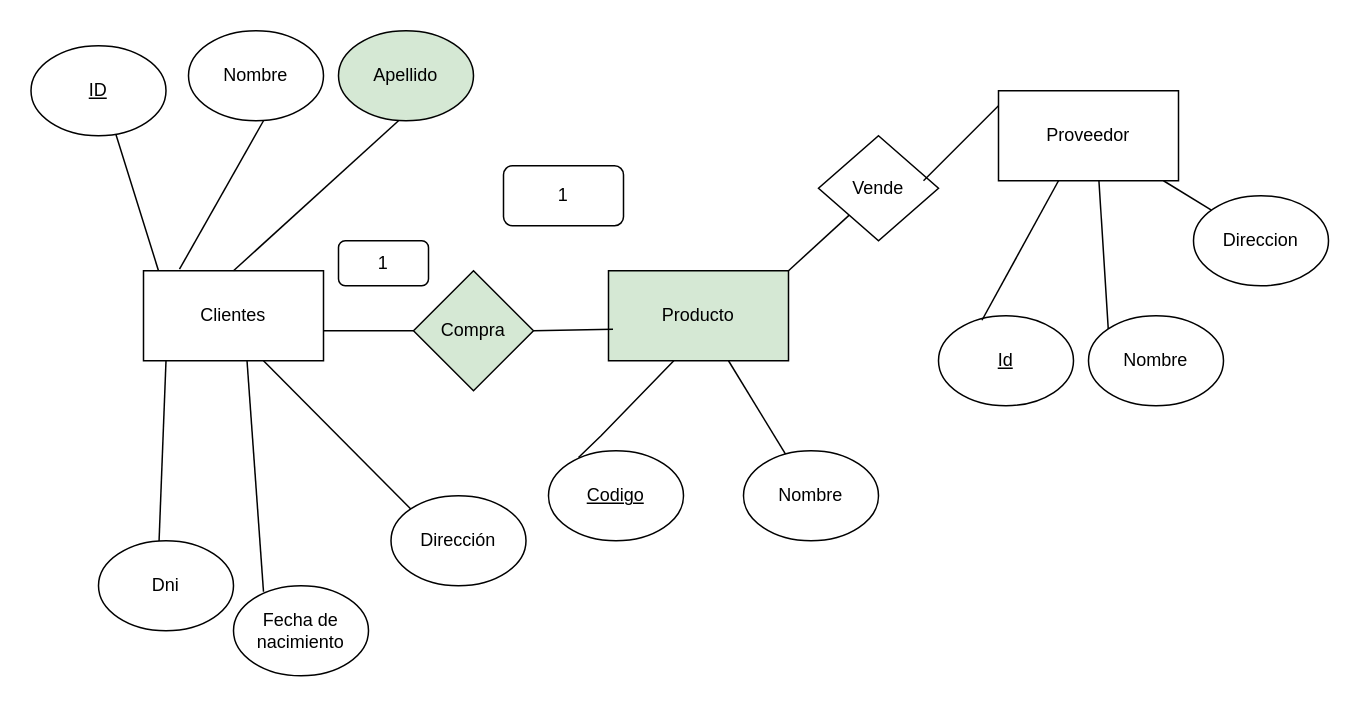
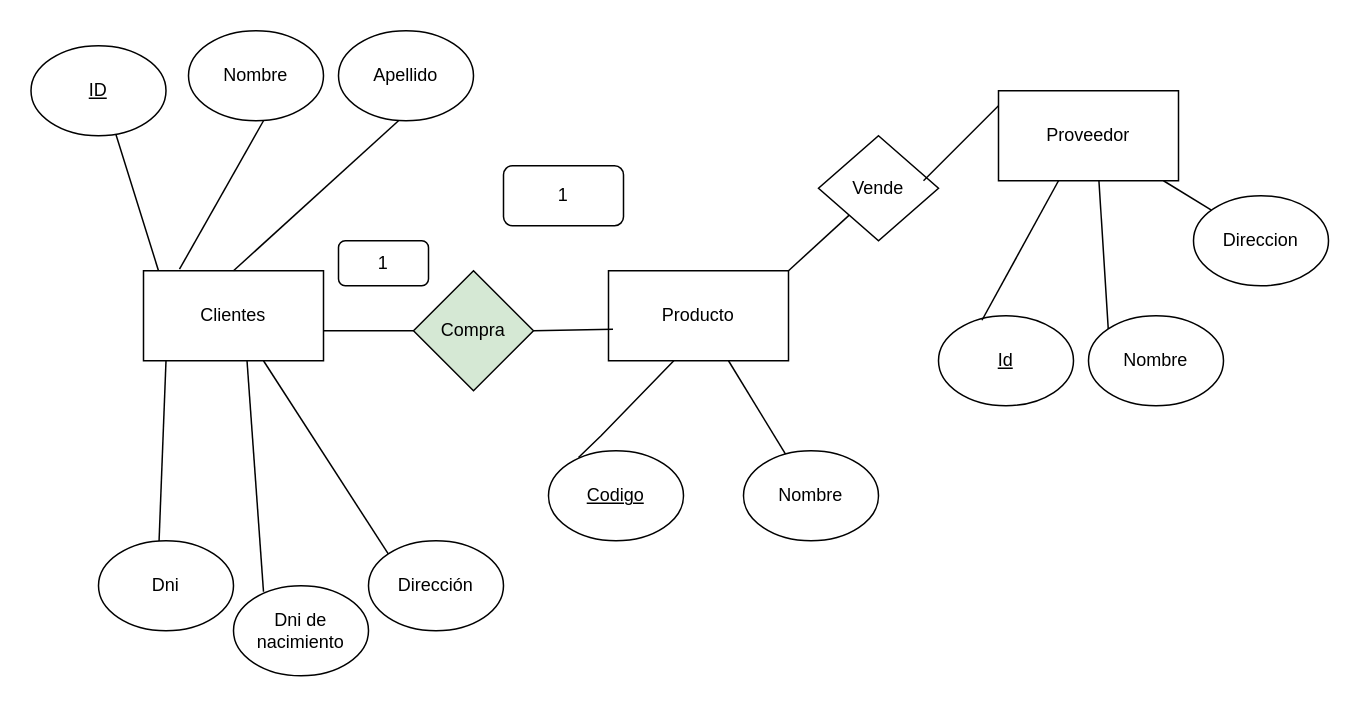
(406, 76) -> (406, 76)
(698, 316) -> (698, 316)
(458, 541) -> (436, 586)
(301, 631) -> (301, 631)
